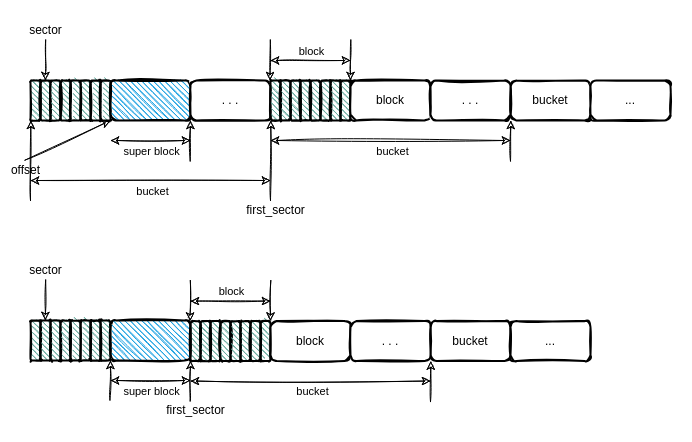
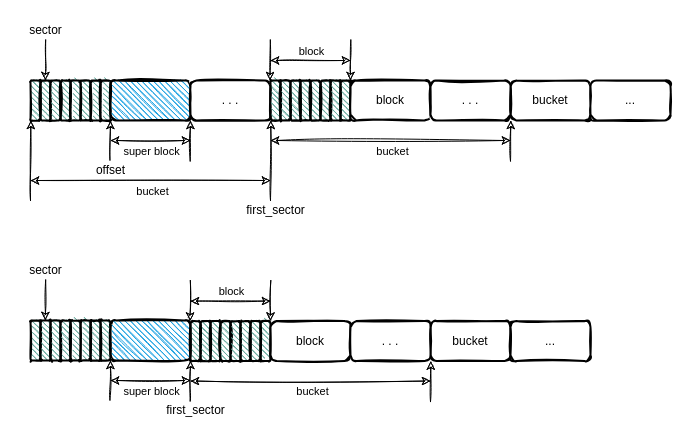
(26, 171) -> (111, 171)
